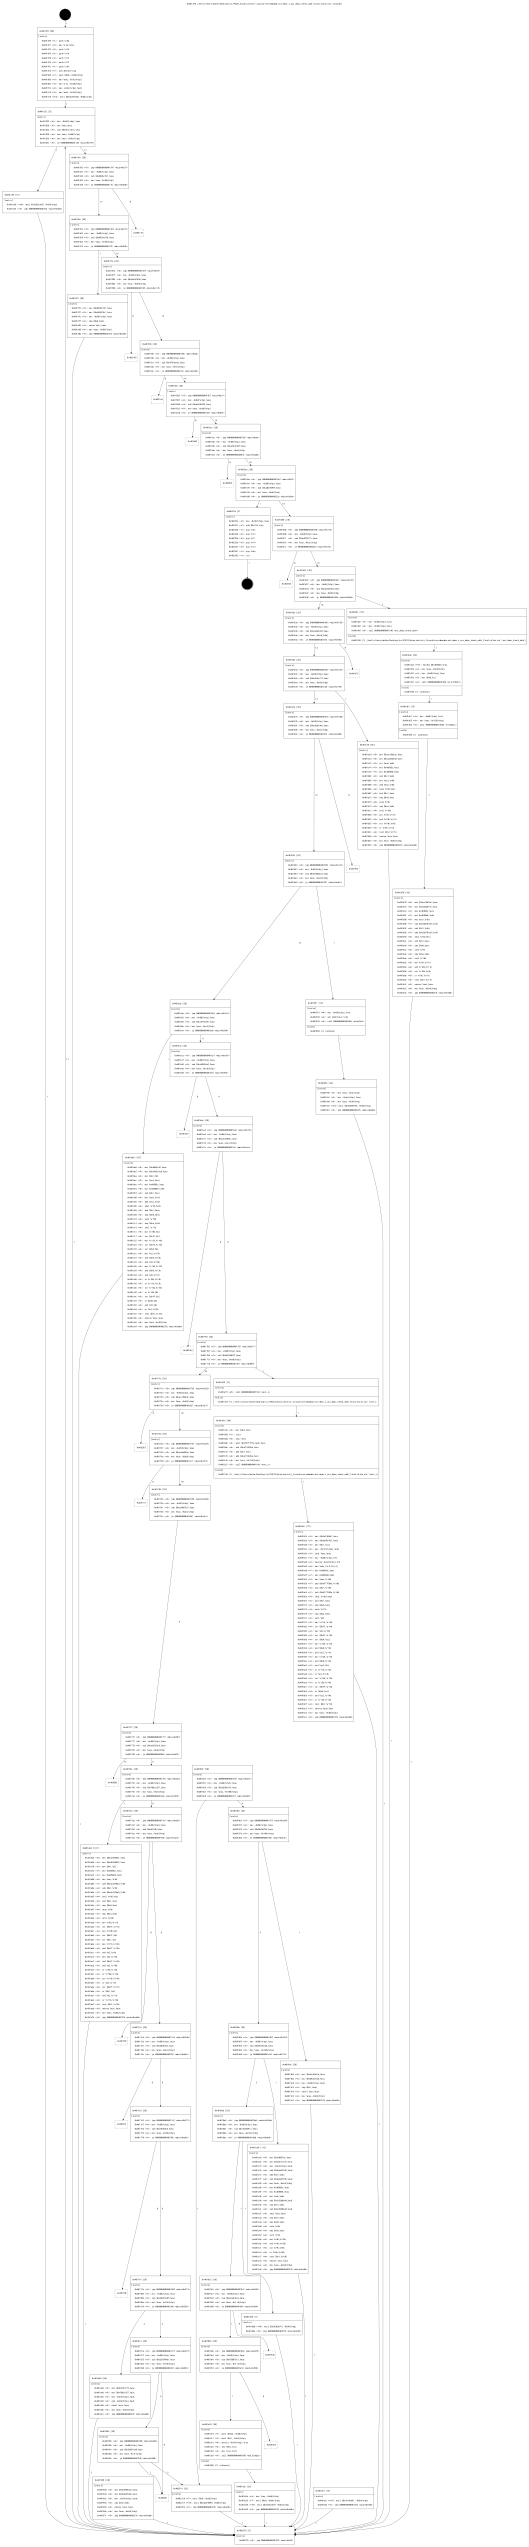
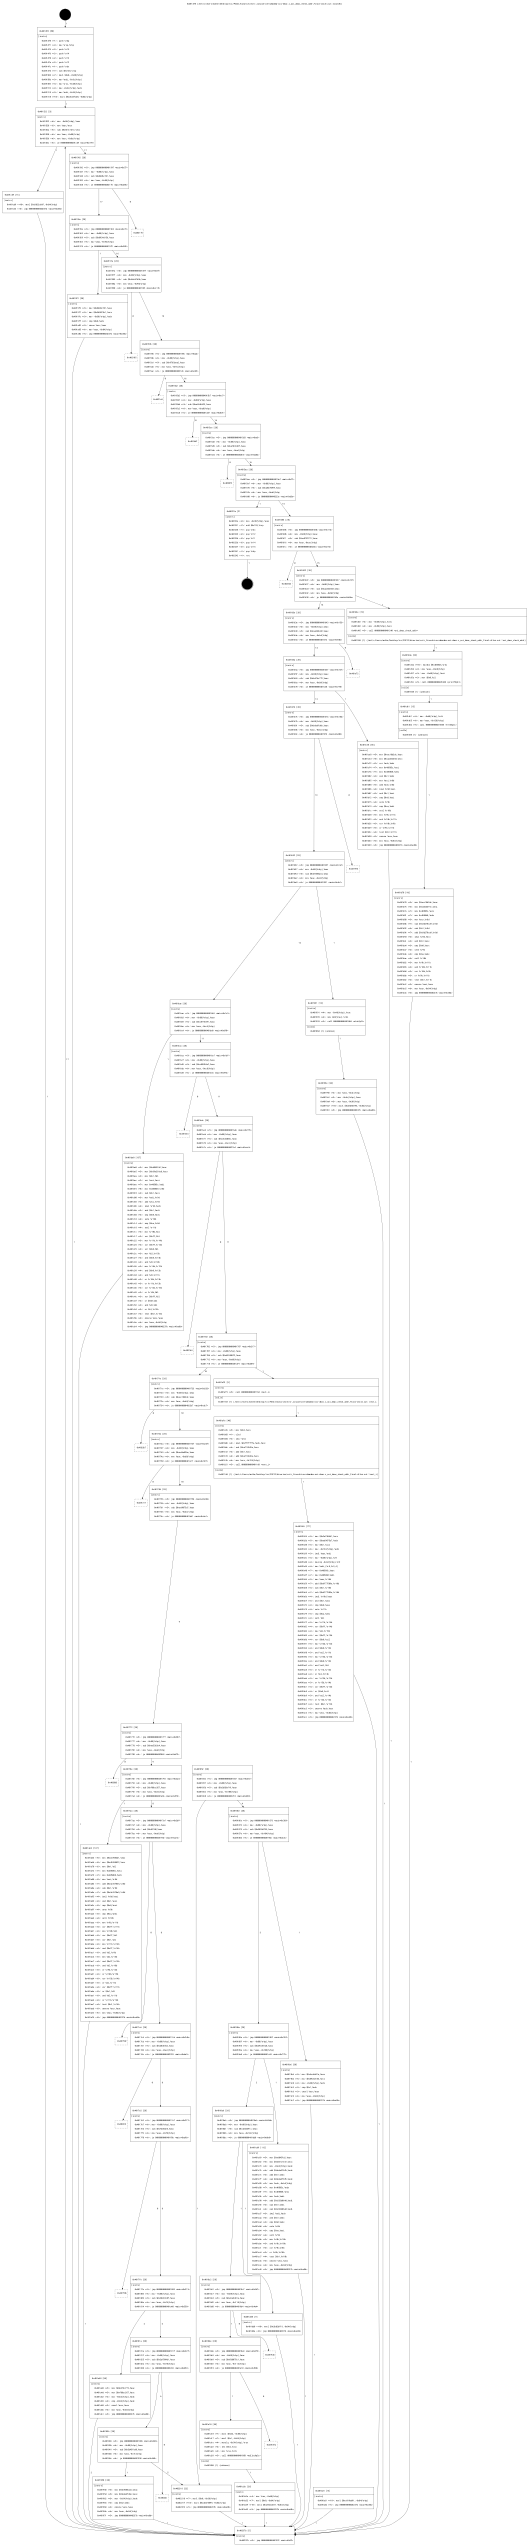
(153, 2475) -> (126, 2469)
